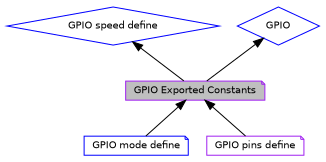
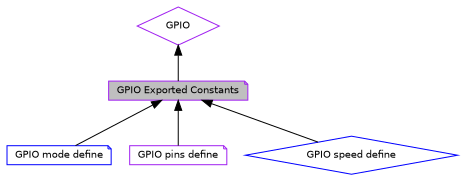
(278, 26) -> (178, 26)
(162, 65) -> (265, 123)
